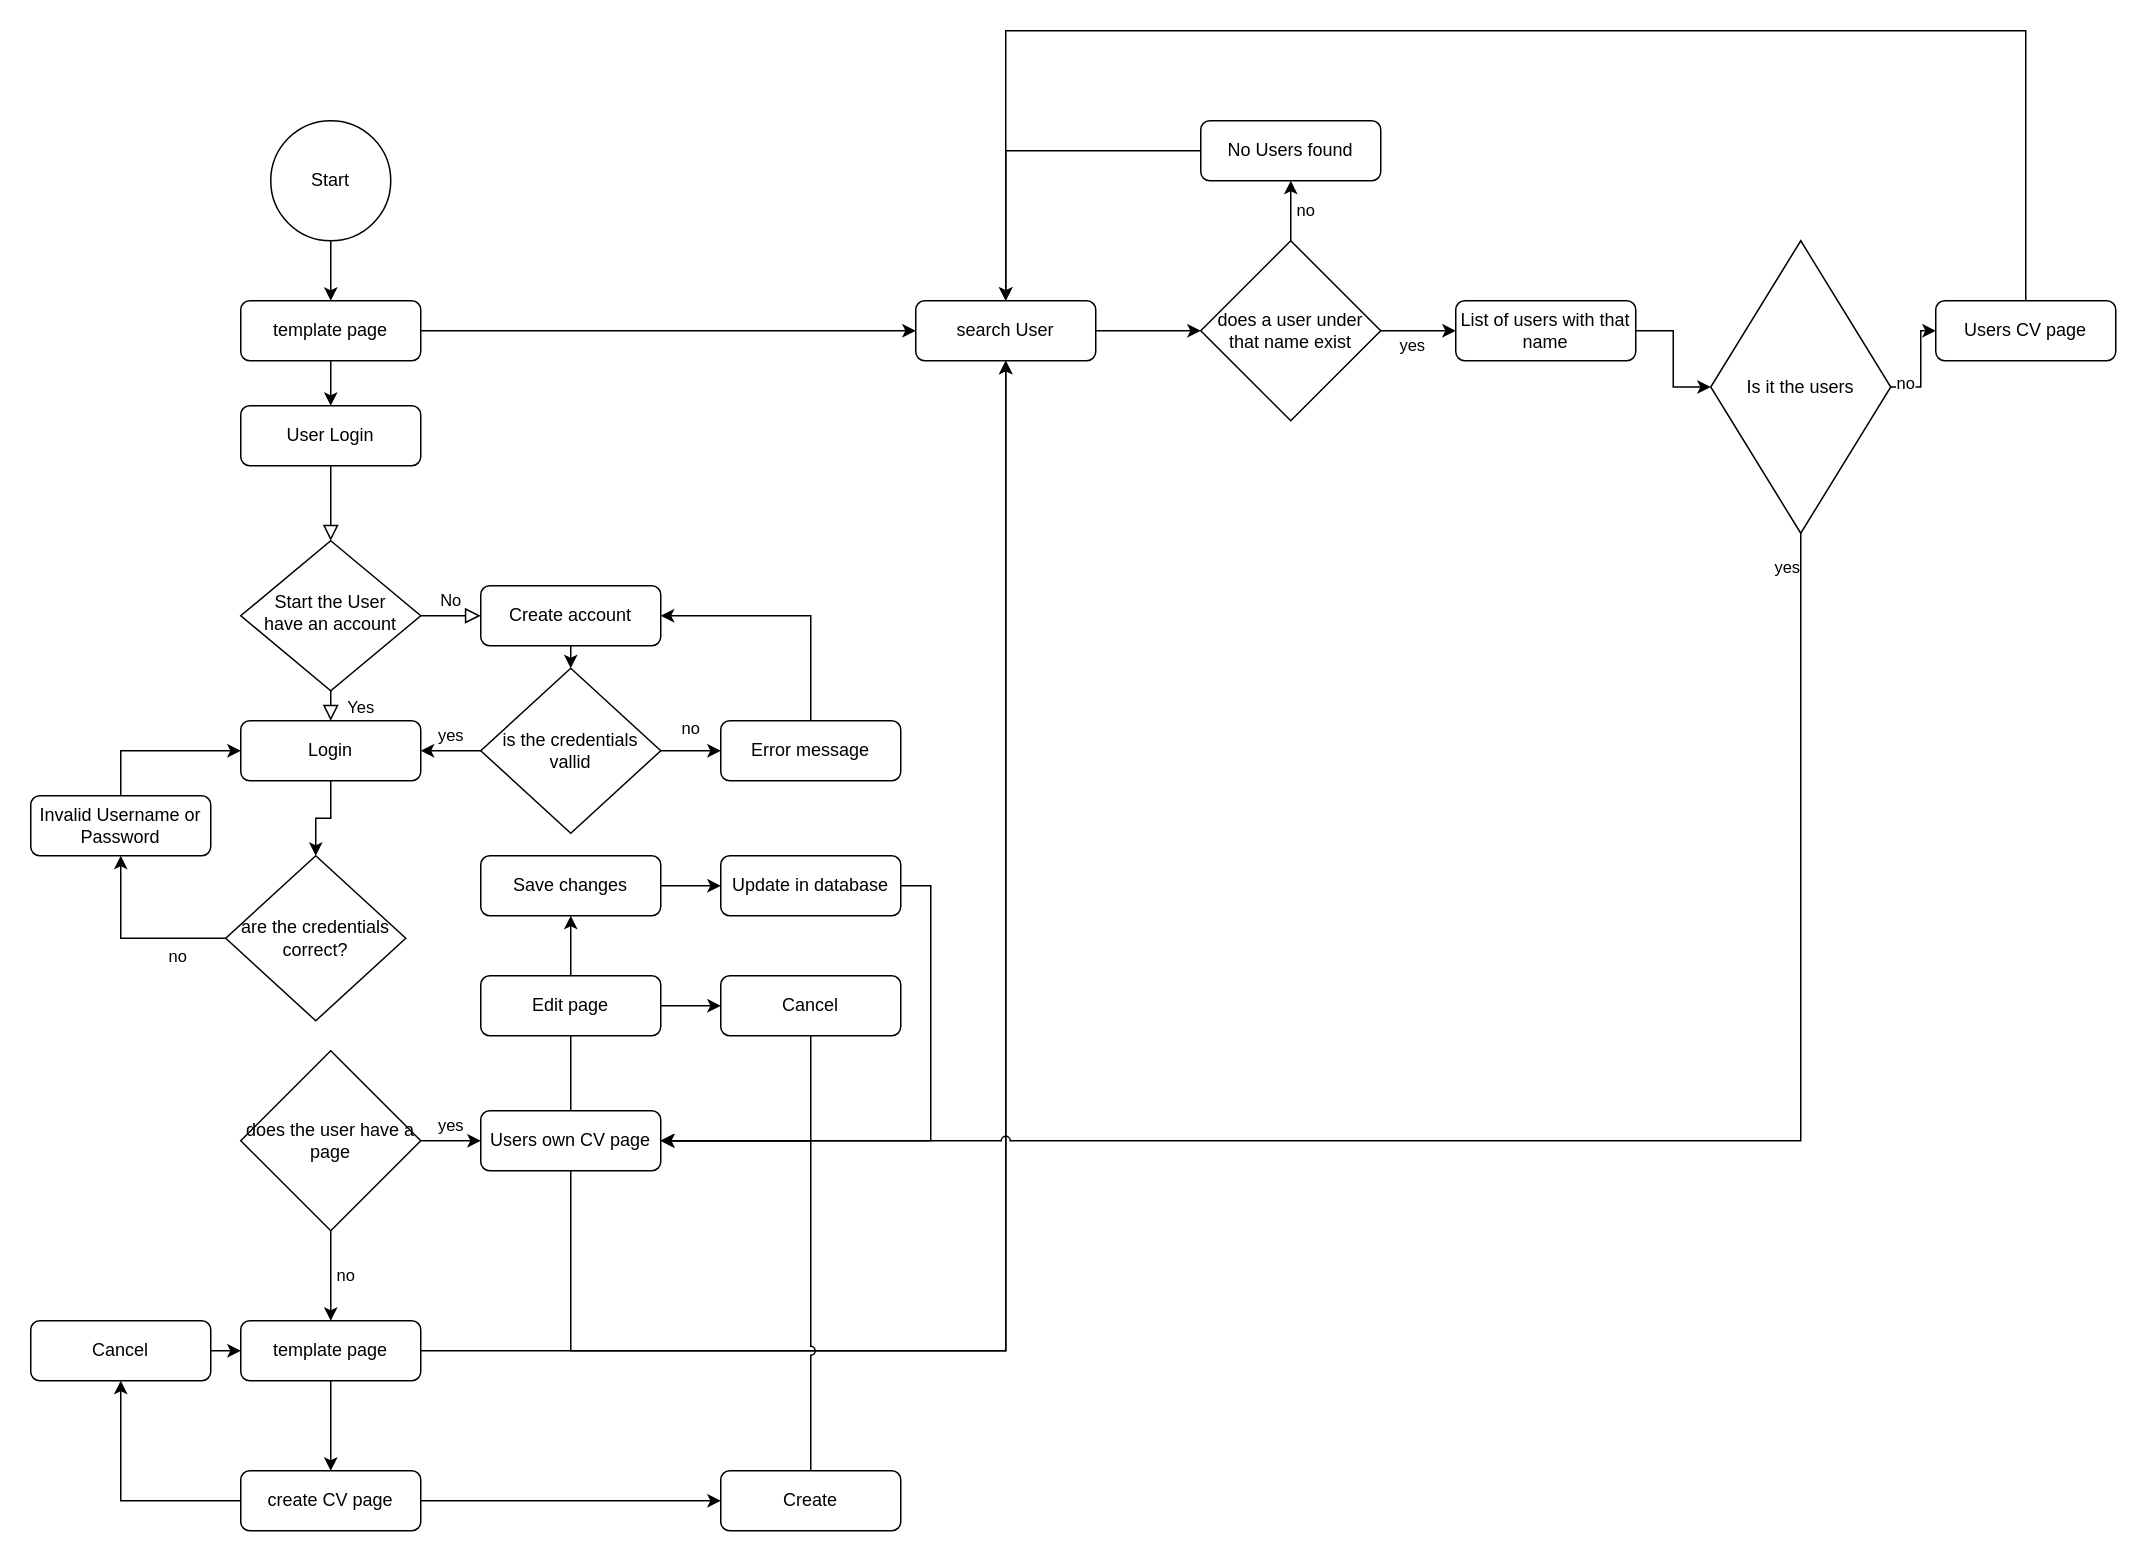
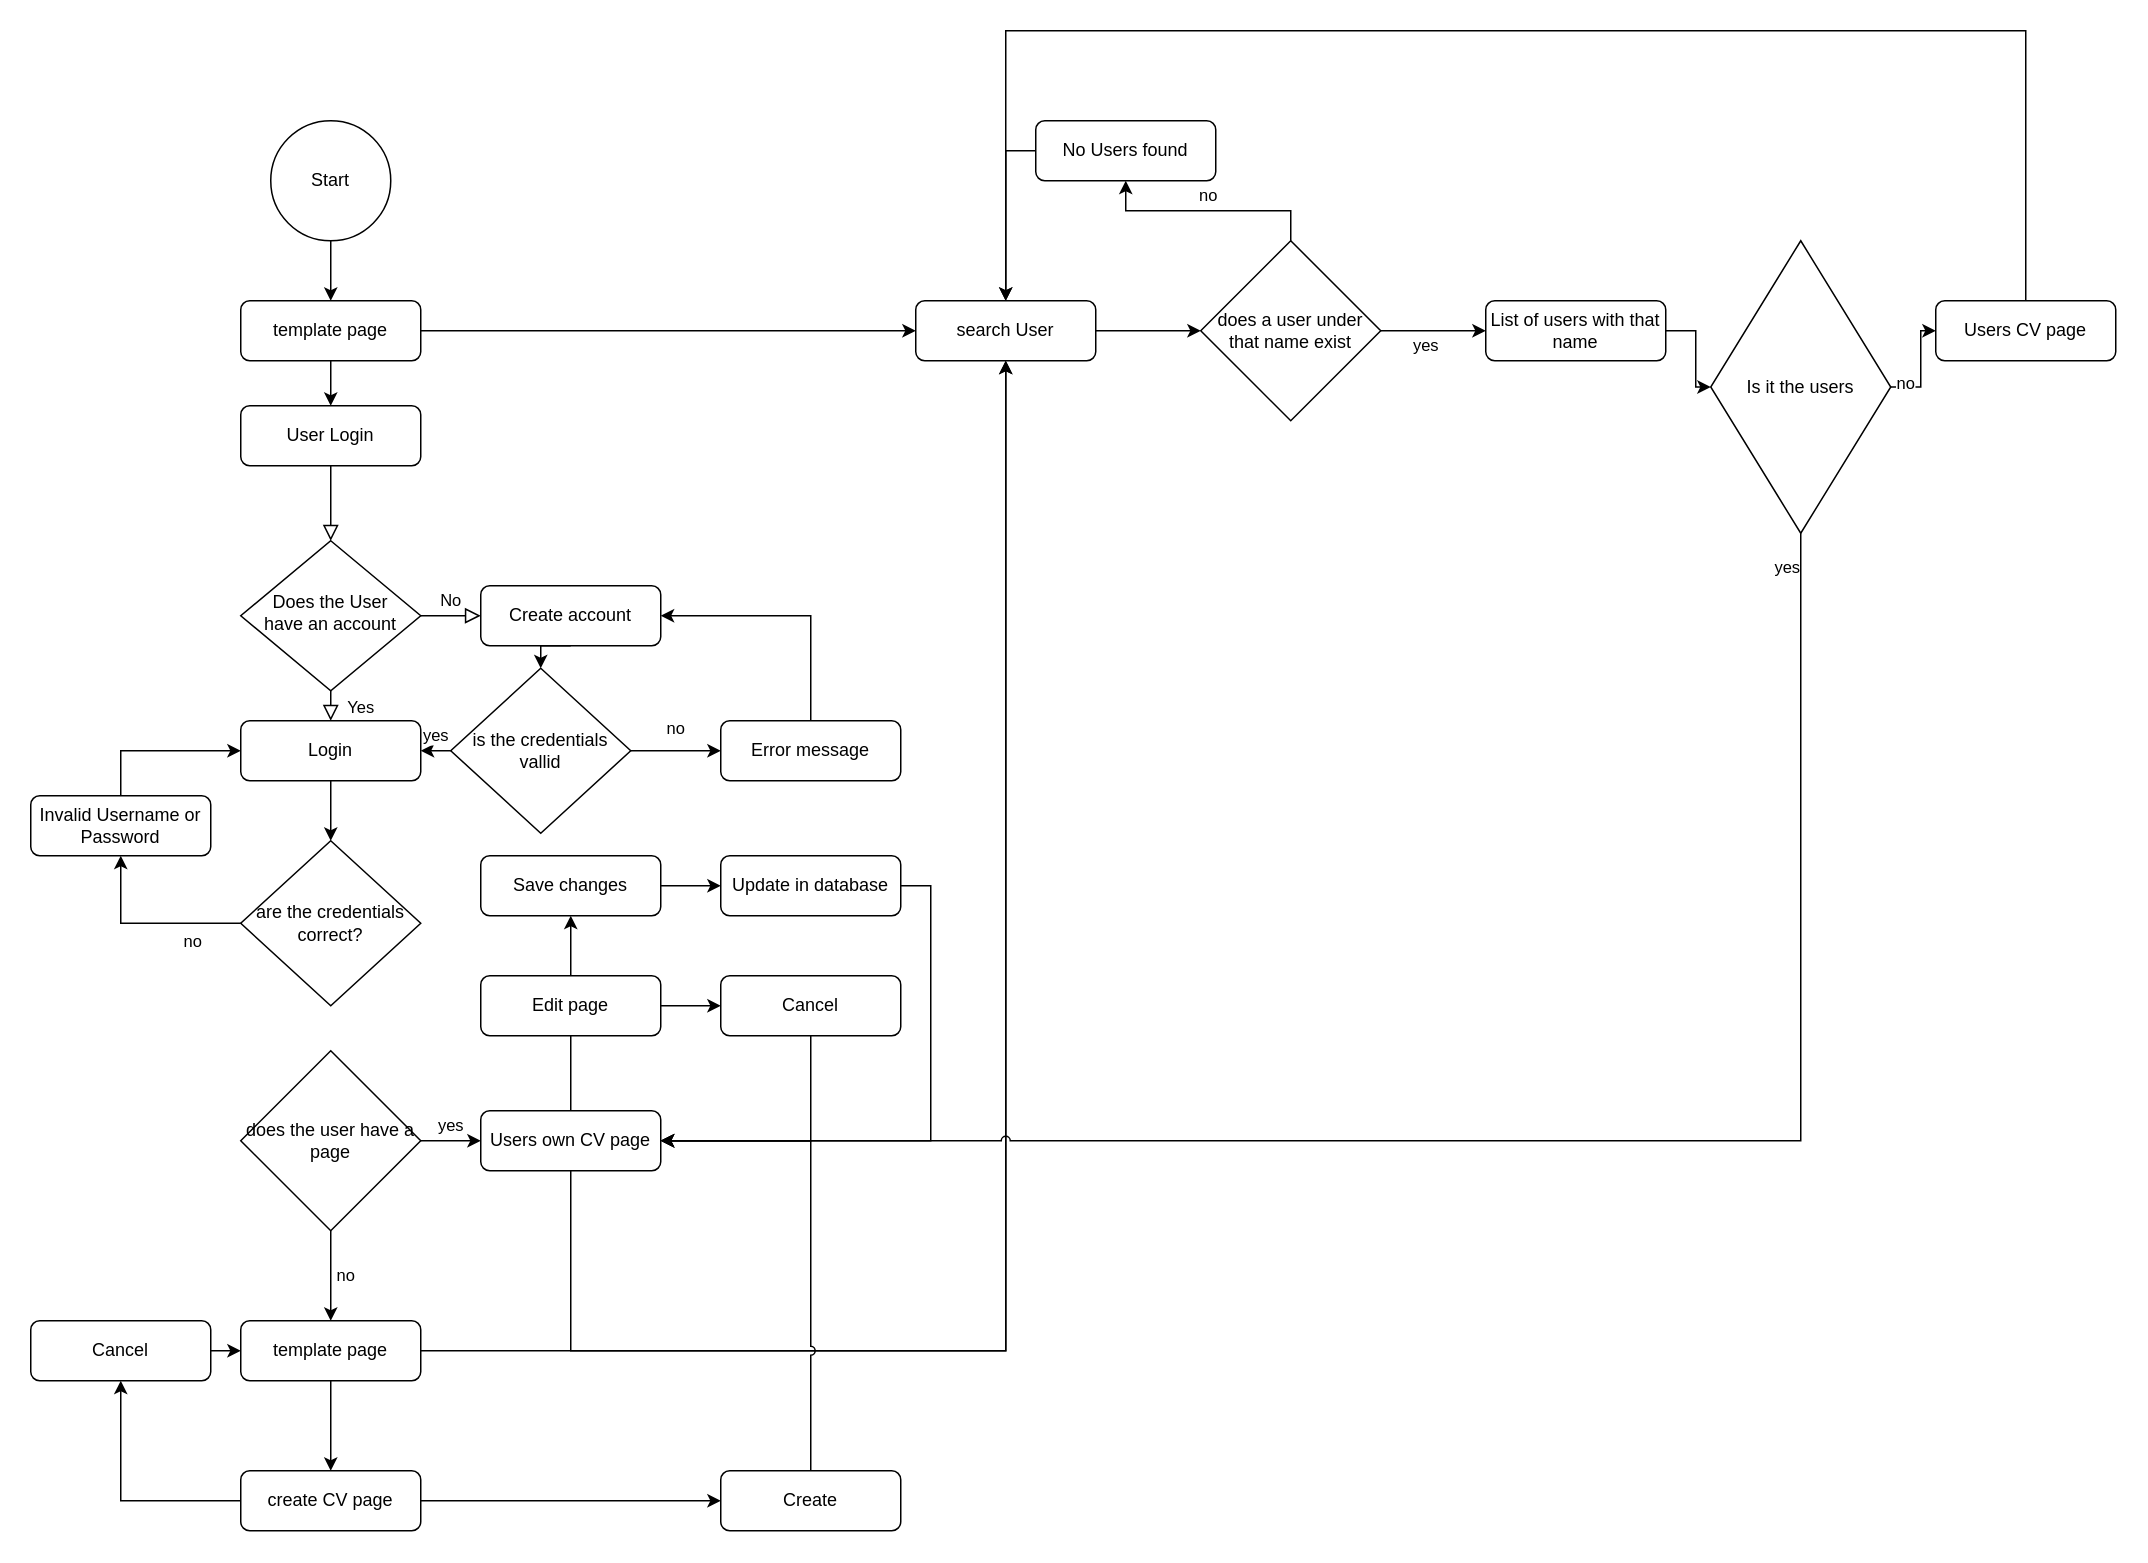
(1291, 151) -> (1126, 151)
(1546, 331) -> (1576, 331)
(331, 613) -> (331, 613)
(571, 751) -> (541, 751)
(316, 938) -> (331, 923)
